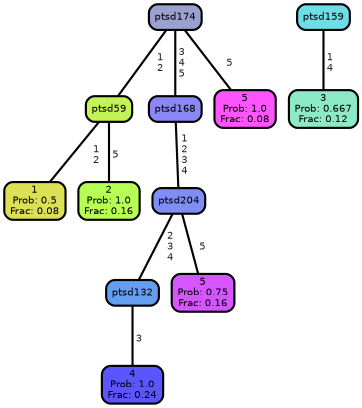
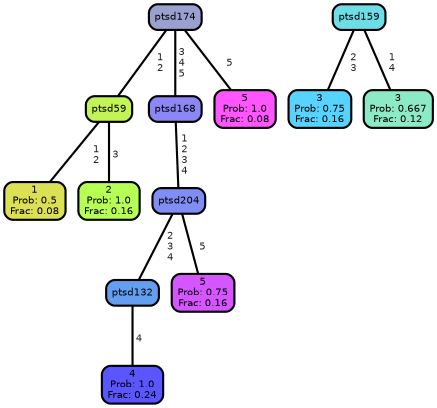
none -> (320, 109)
(114, 155) -> (114, 155)
(138, 339) -> (138, 339)
